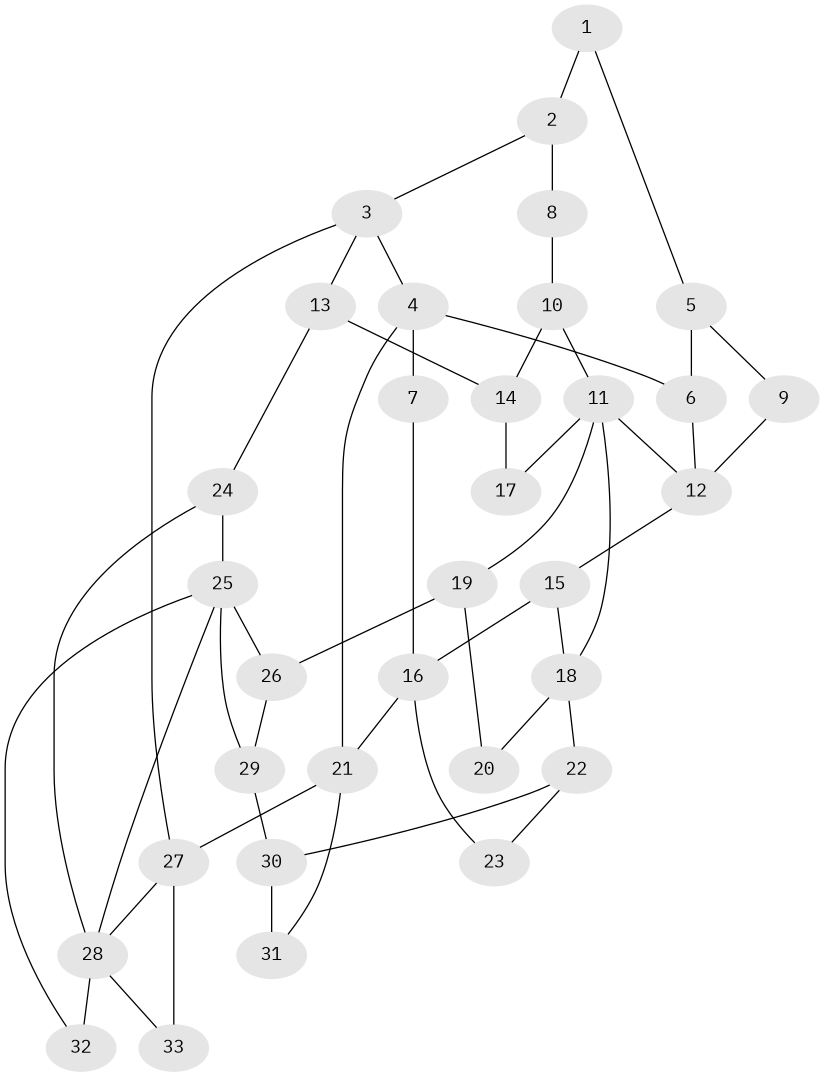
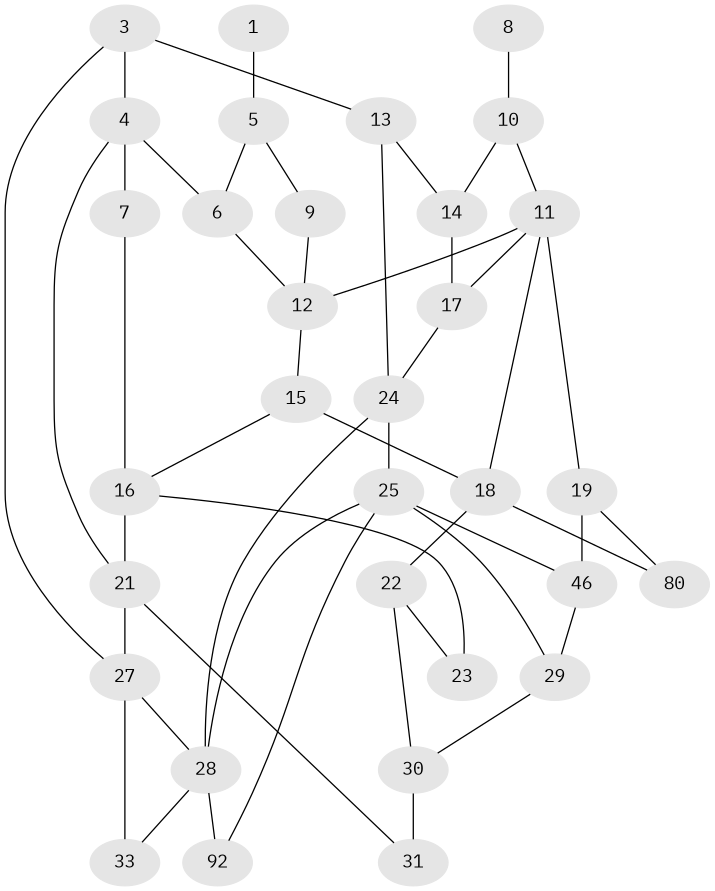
(552, 121) -> none
none -> (420, 353)
(272, 677) -> (582, 585)
(484, 770) -> (675, 585)
(81, 1048) -> (218, 863)
